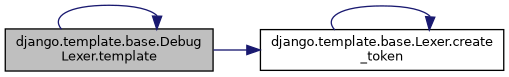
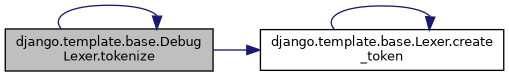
(109, 50) -> (109, 50)
